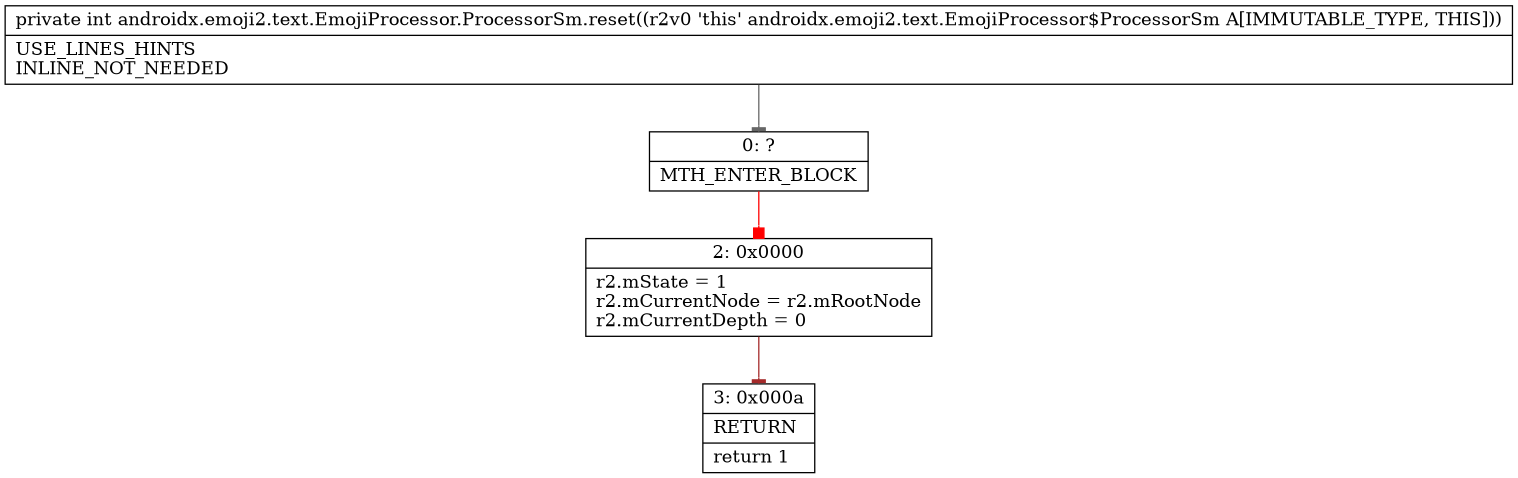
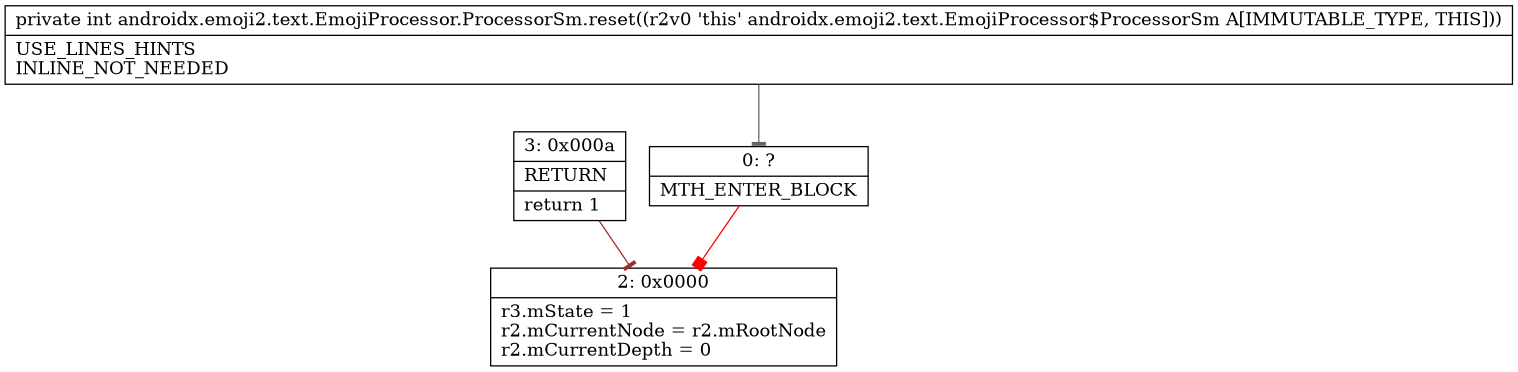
(662, 282) -> (567, 312)
(759, 357) -> (613, 242)
